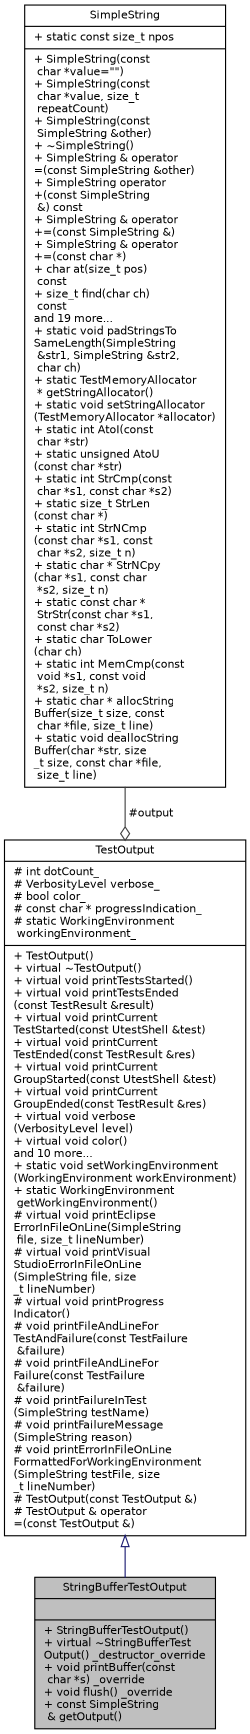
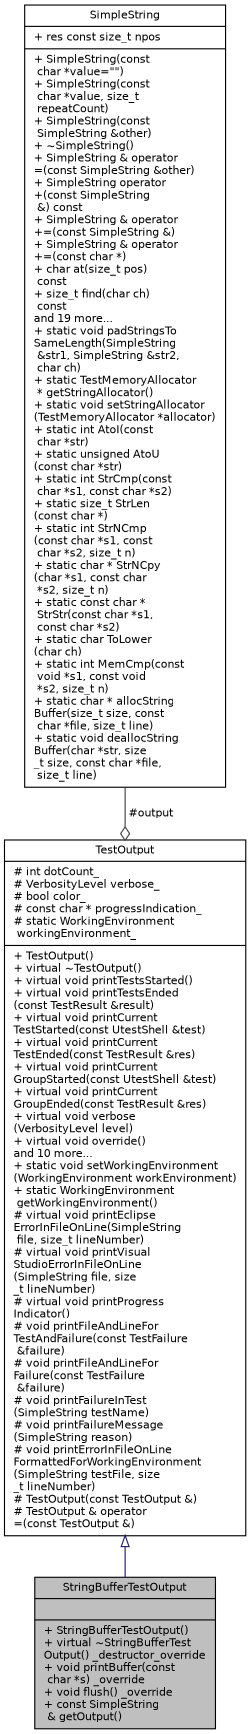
(104, 37) -> (98, 37)
(71, 1141) -> (80, 1141)
